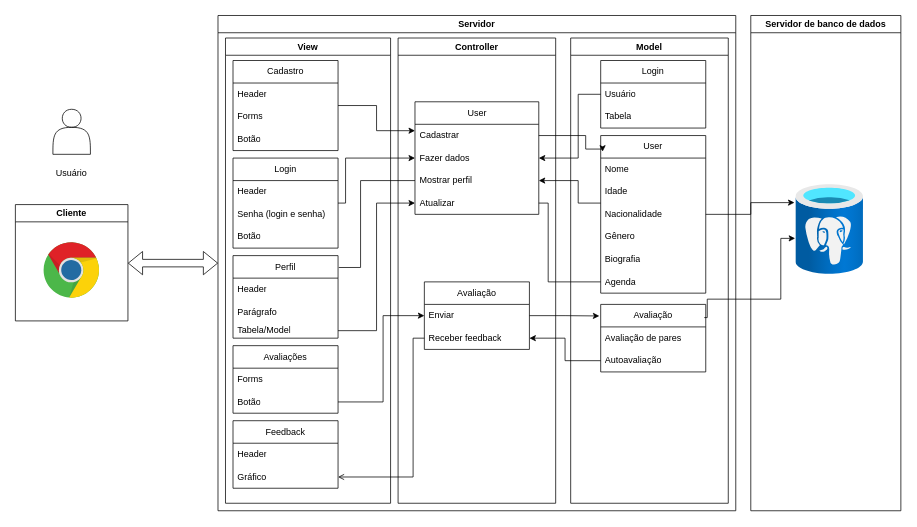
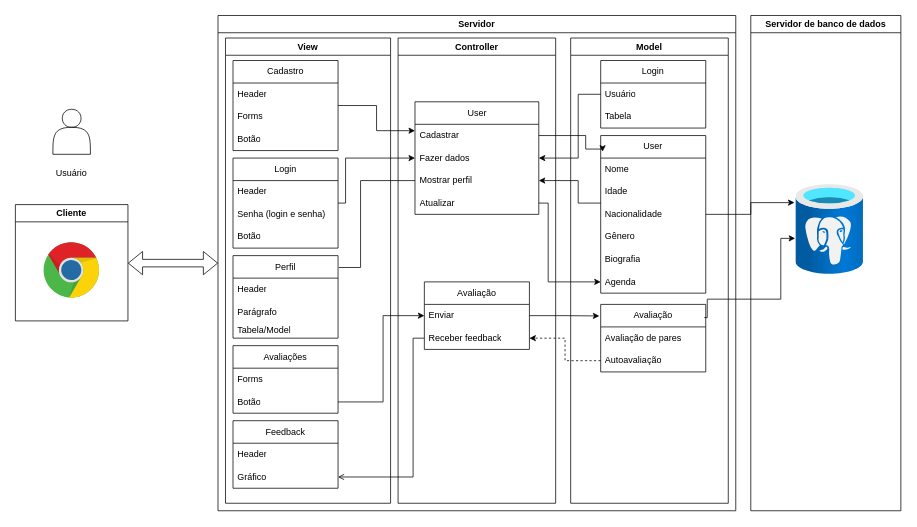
(595, 282) -> (594, 282)
(376, 284) -> none
(565, 352) -> (565, 352)
